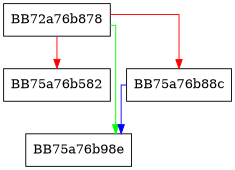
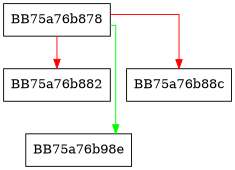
(57, 20) -> (57, 20)
(57, 85) -> (57, 85)
(121, 102) -> none
